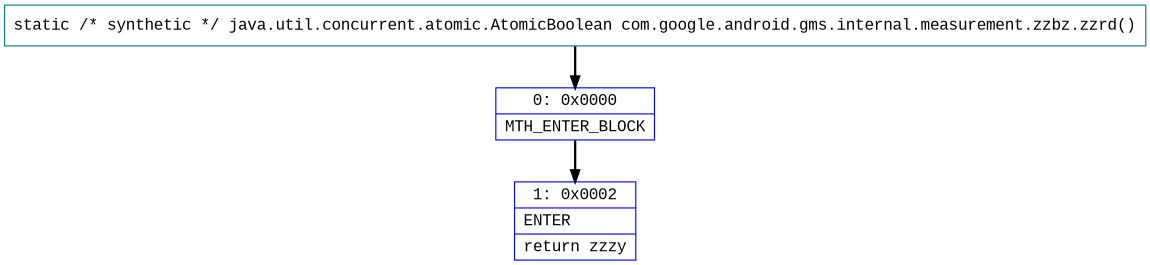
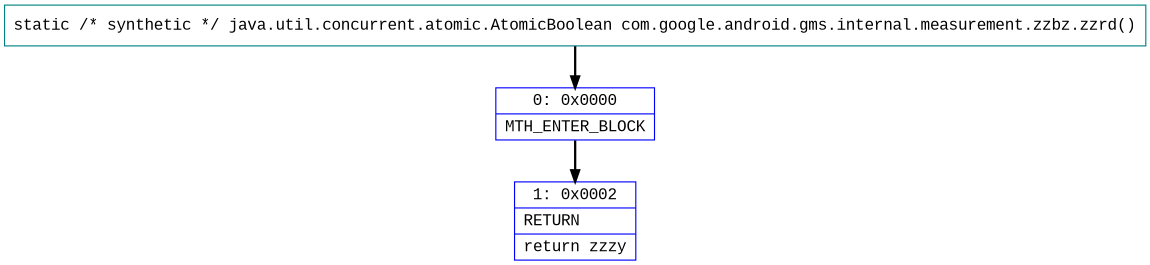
(547, 220) -> (552, 220)
